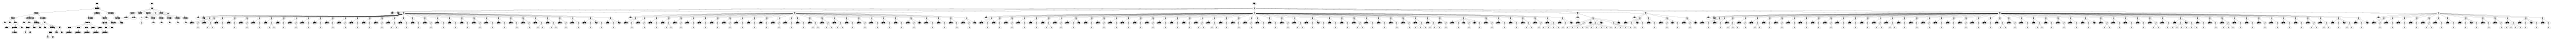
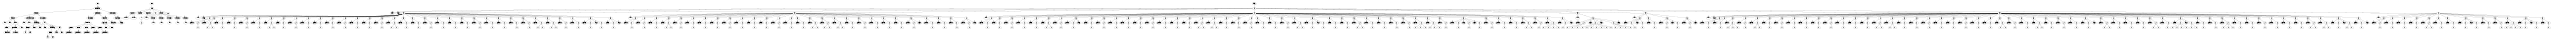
none -> (7, 33)
